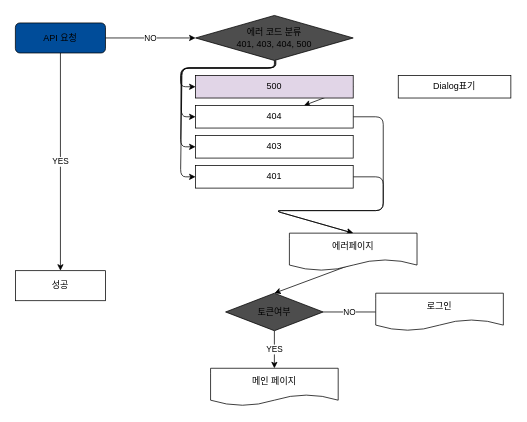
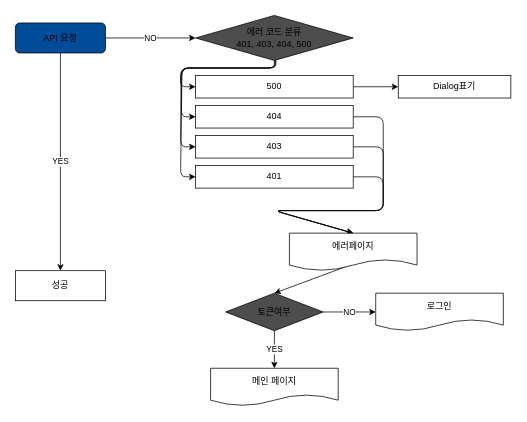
(274, 87) -> (274, 87)
(316, 101) -> (373, 87)
none -> (366, 147)
(371, 312) -> (369, 312)
